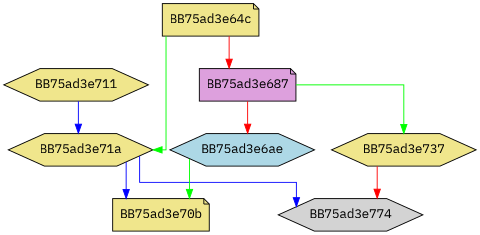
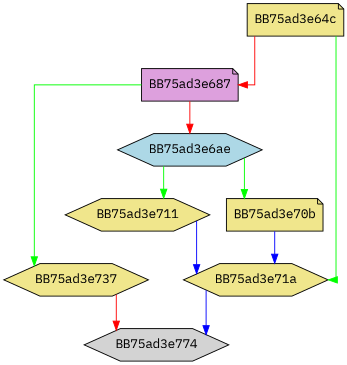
(126, 176) -> (275, 243)
none -> (164, 178)
